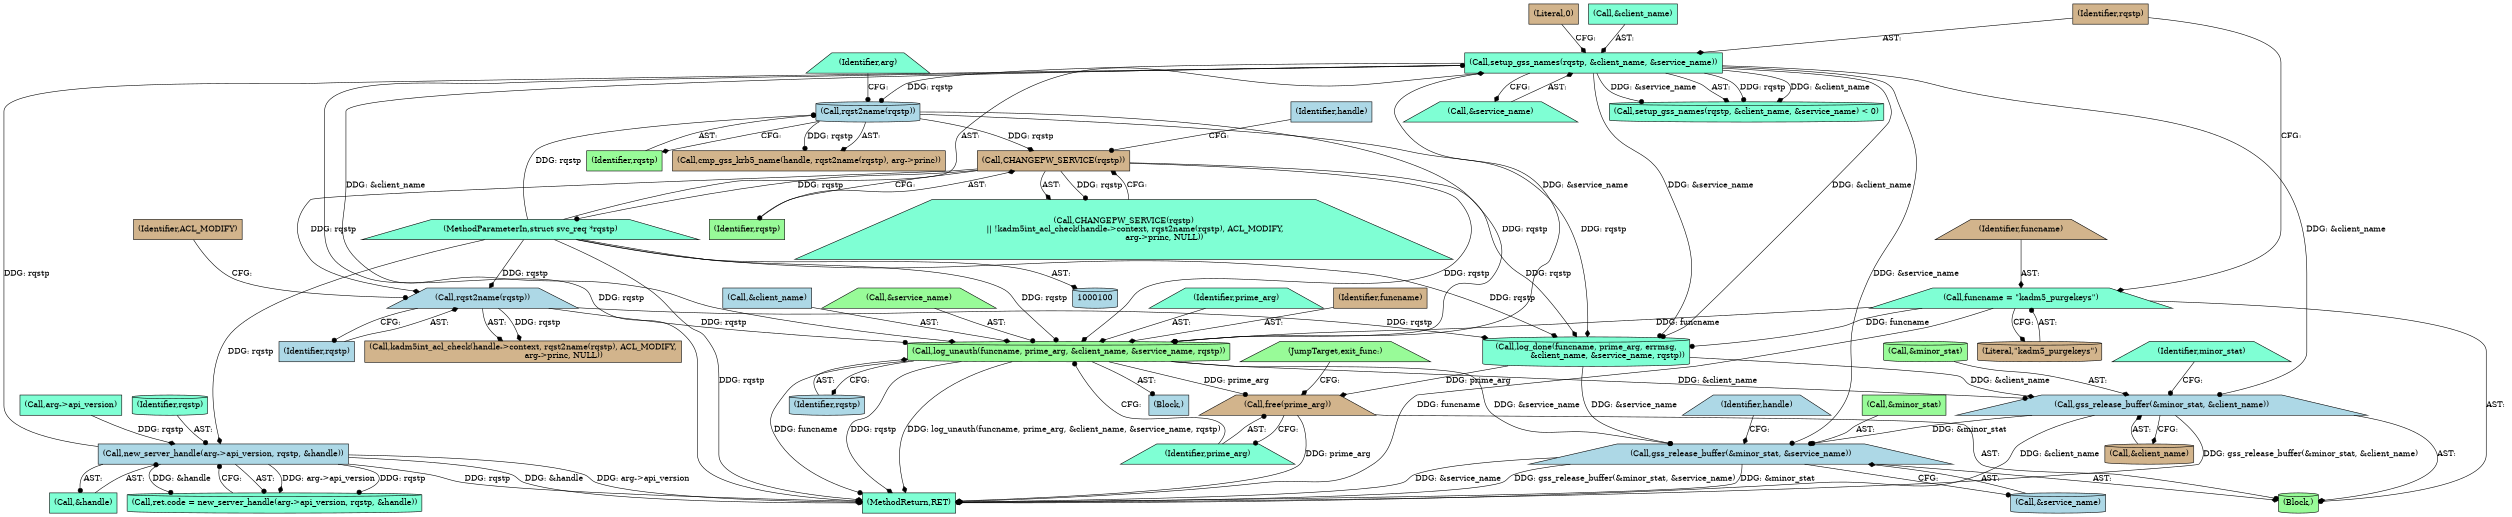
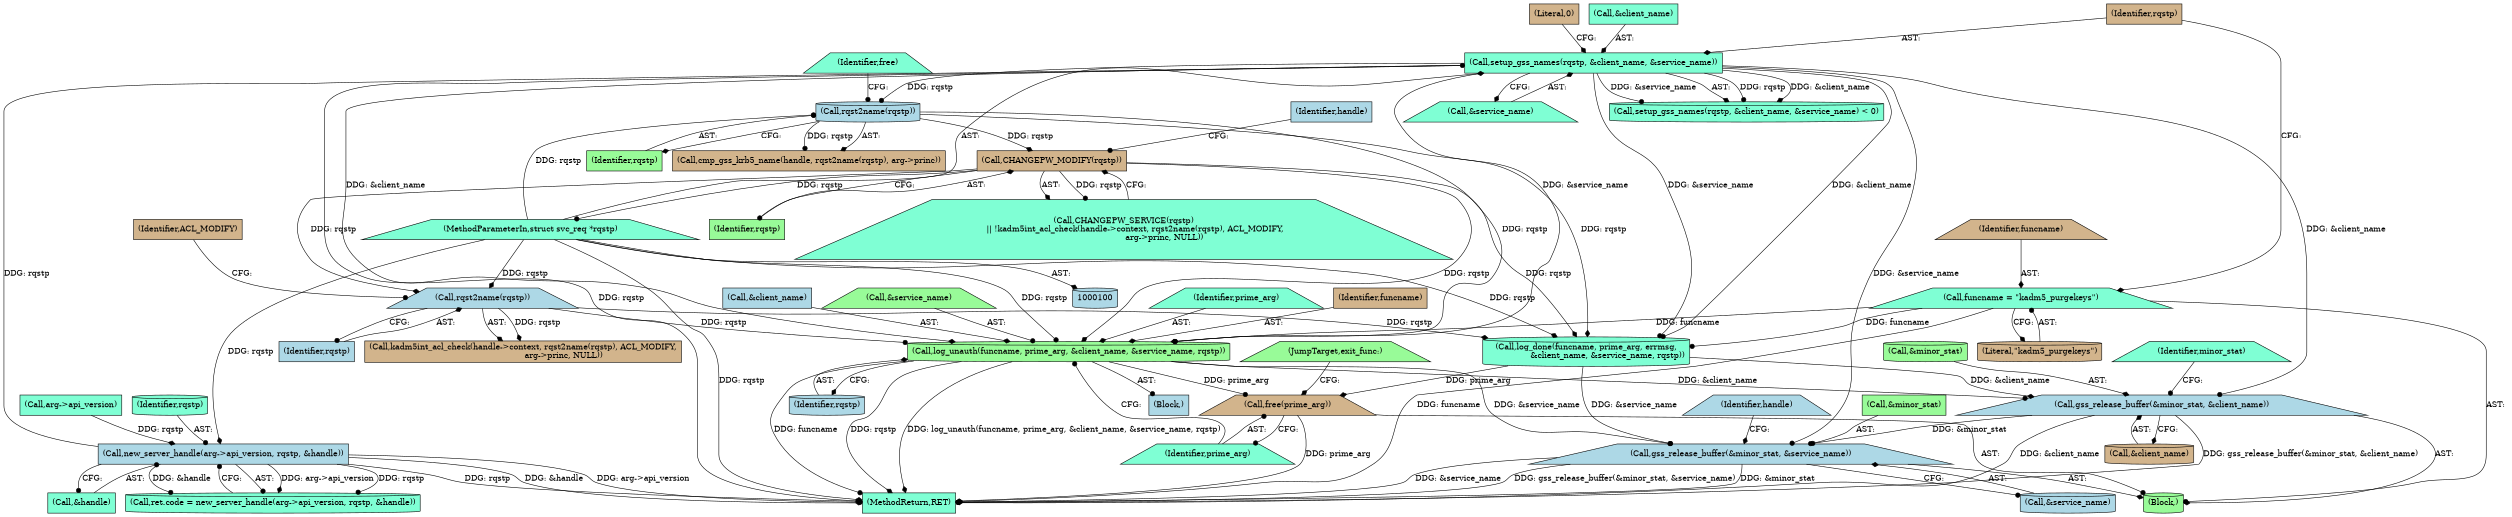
(868, 63) -> (868, 63)
(1054, 161) -> (1052, 161)
(94, 479) -> (94, 479)
